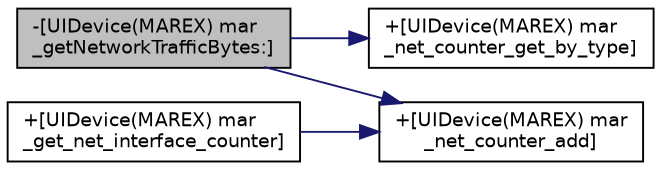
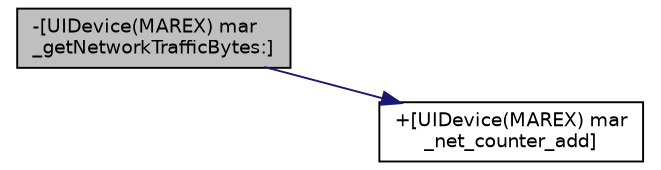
(511, 38) -> none
(154, 132) -> none
